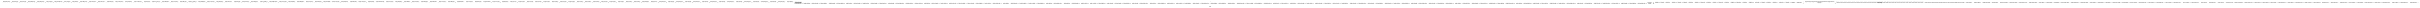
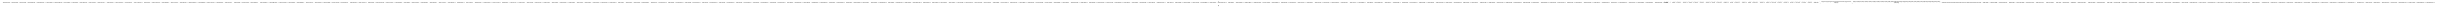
(798, 3) -> (807, 3)
